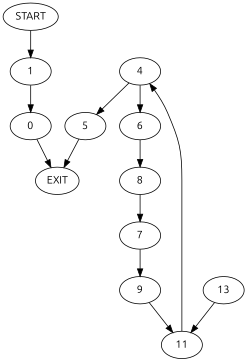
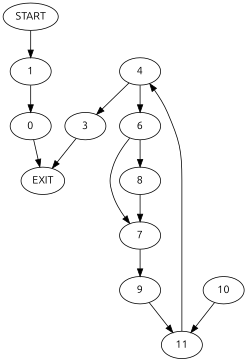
(85, 126) -> (85, 126)
none -> (110, 177)
(224, 290) -> (224, 290)
